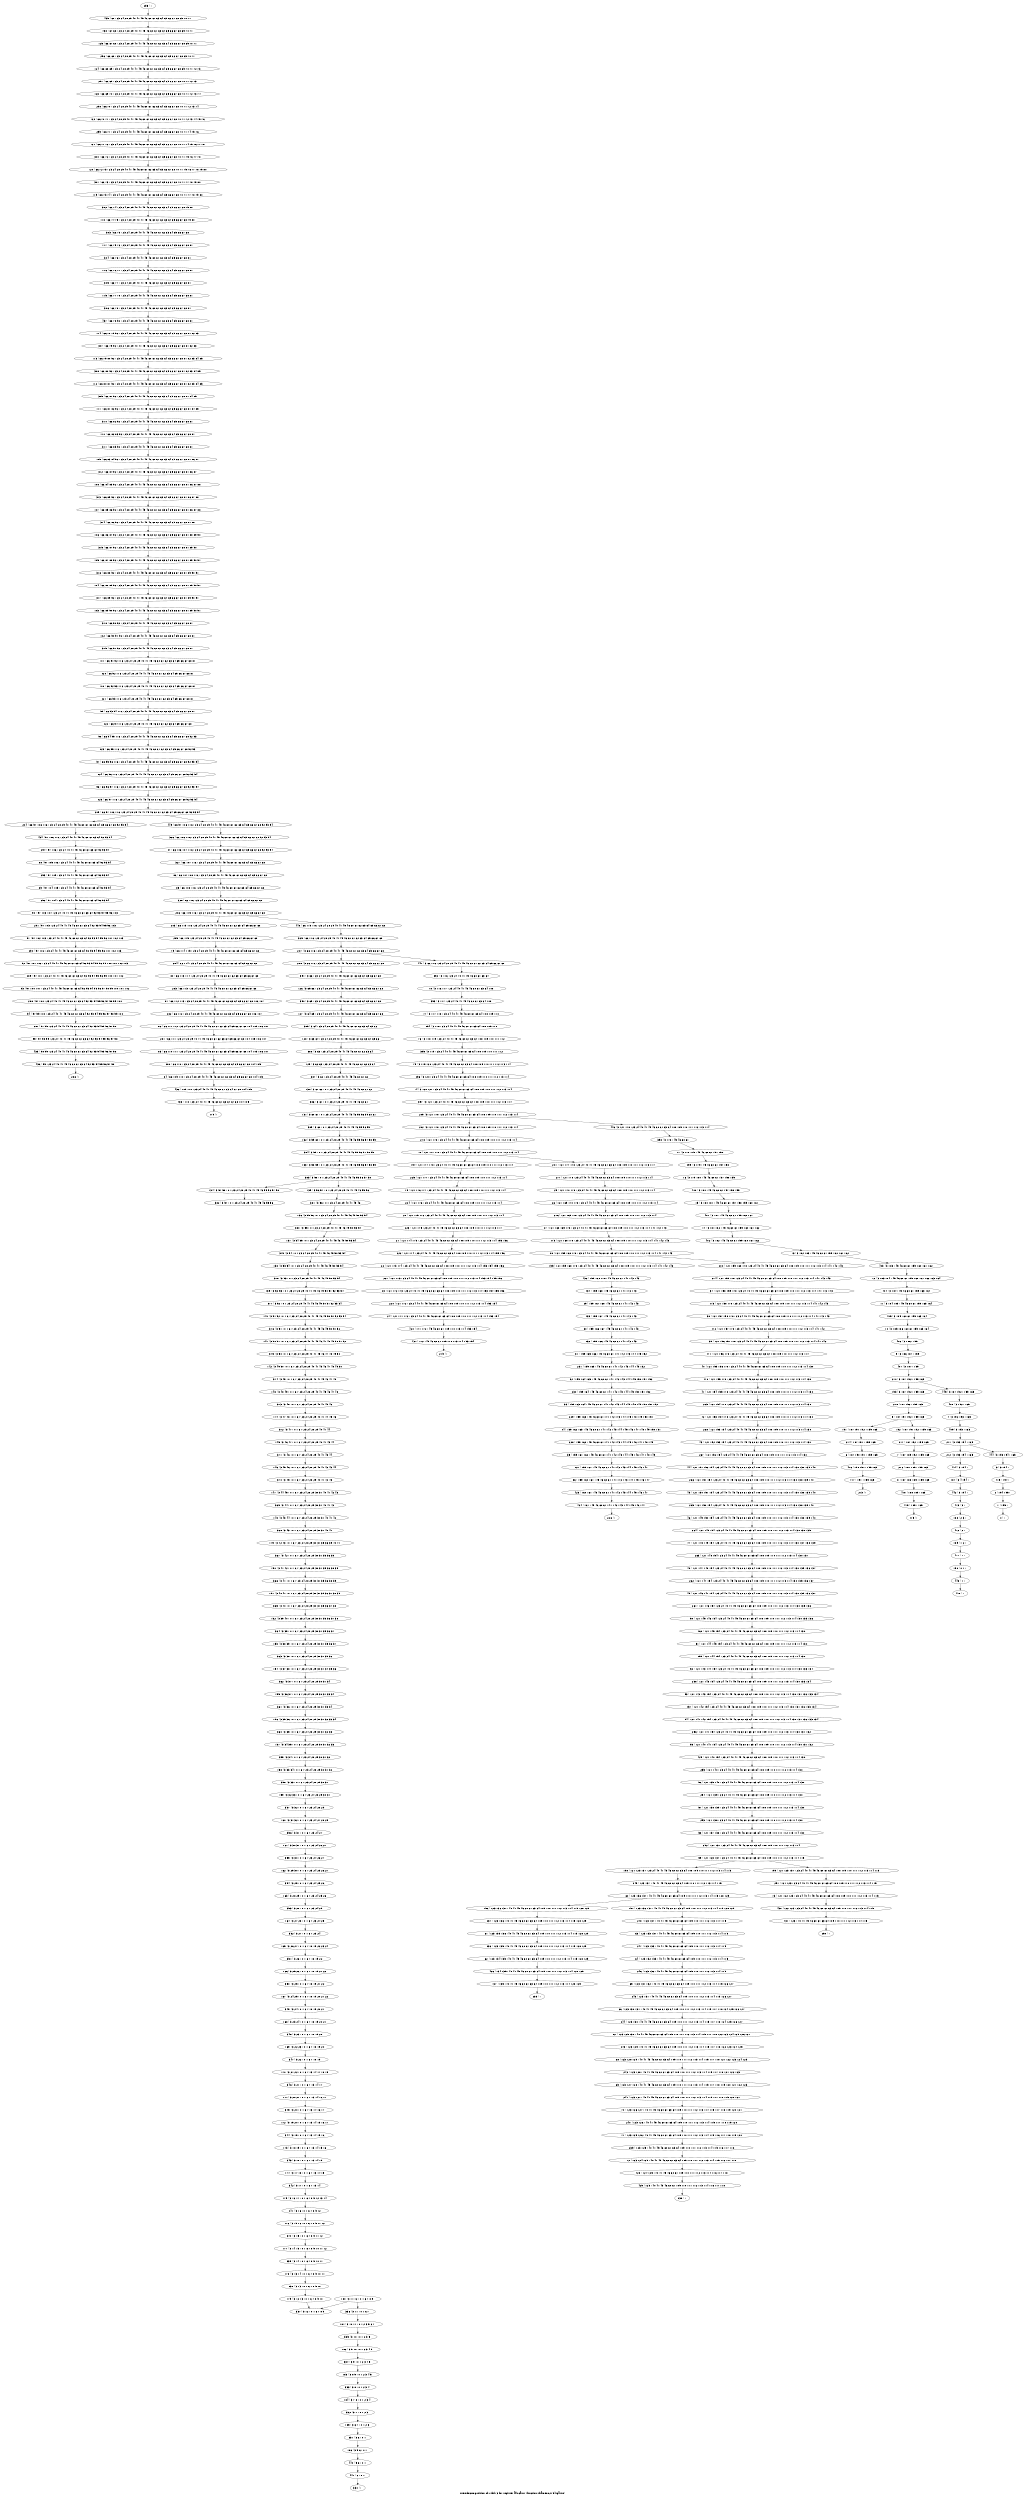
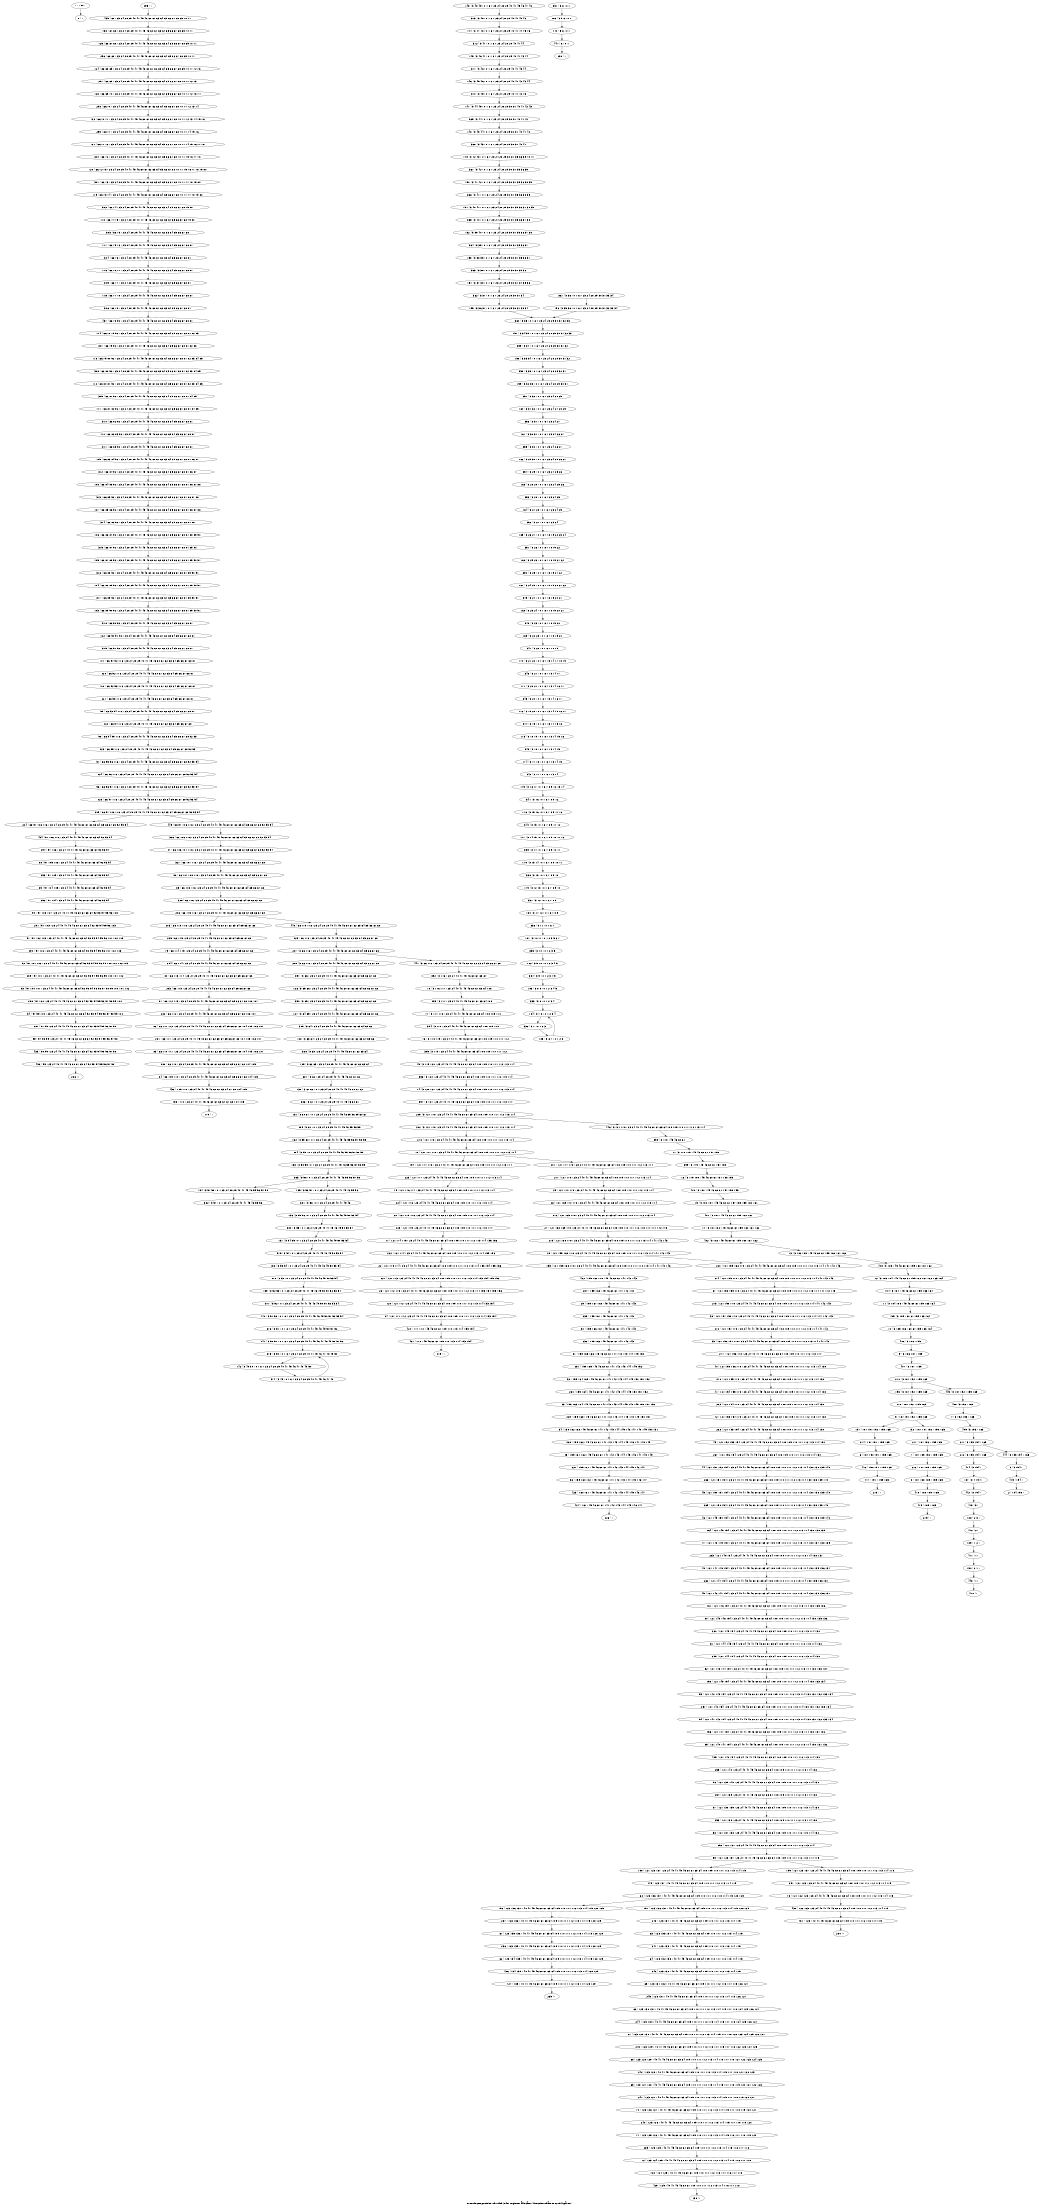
(305, 1385) -> (328, 1368)
(1003, 1498) -> none
(305, 1700) -> (520, 314)
(335, 2305) -> (543, 906)
(358, 2430) -> (555, 1026)
